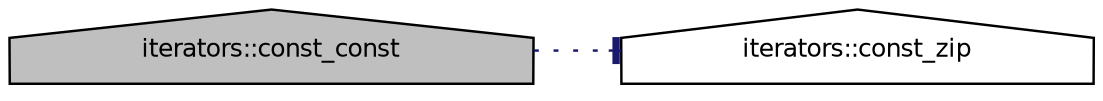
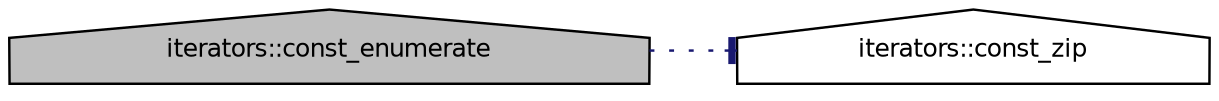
(272, 51) -> (329, 51)
